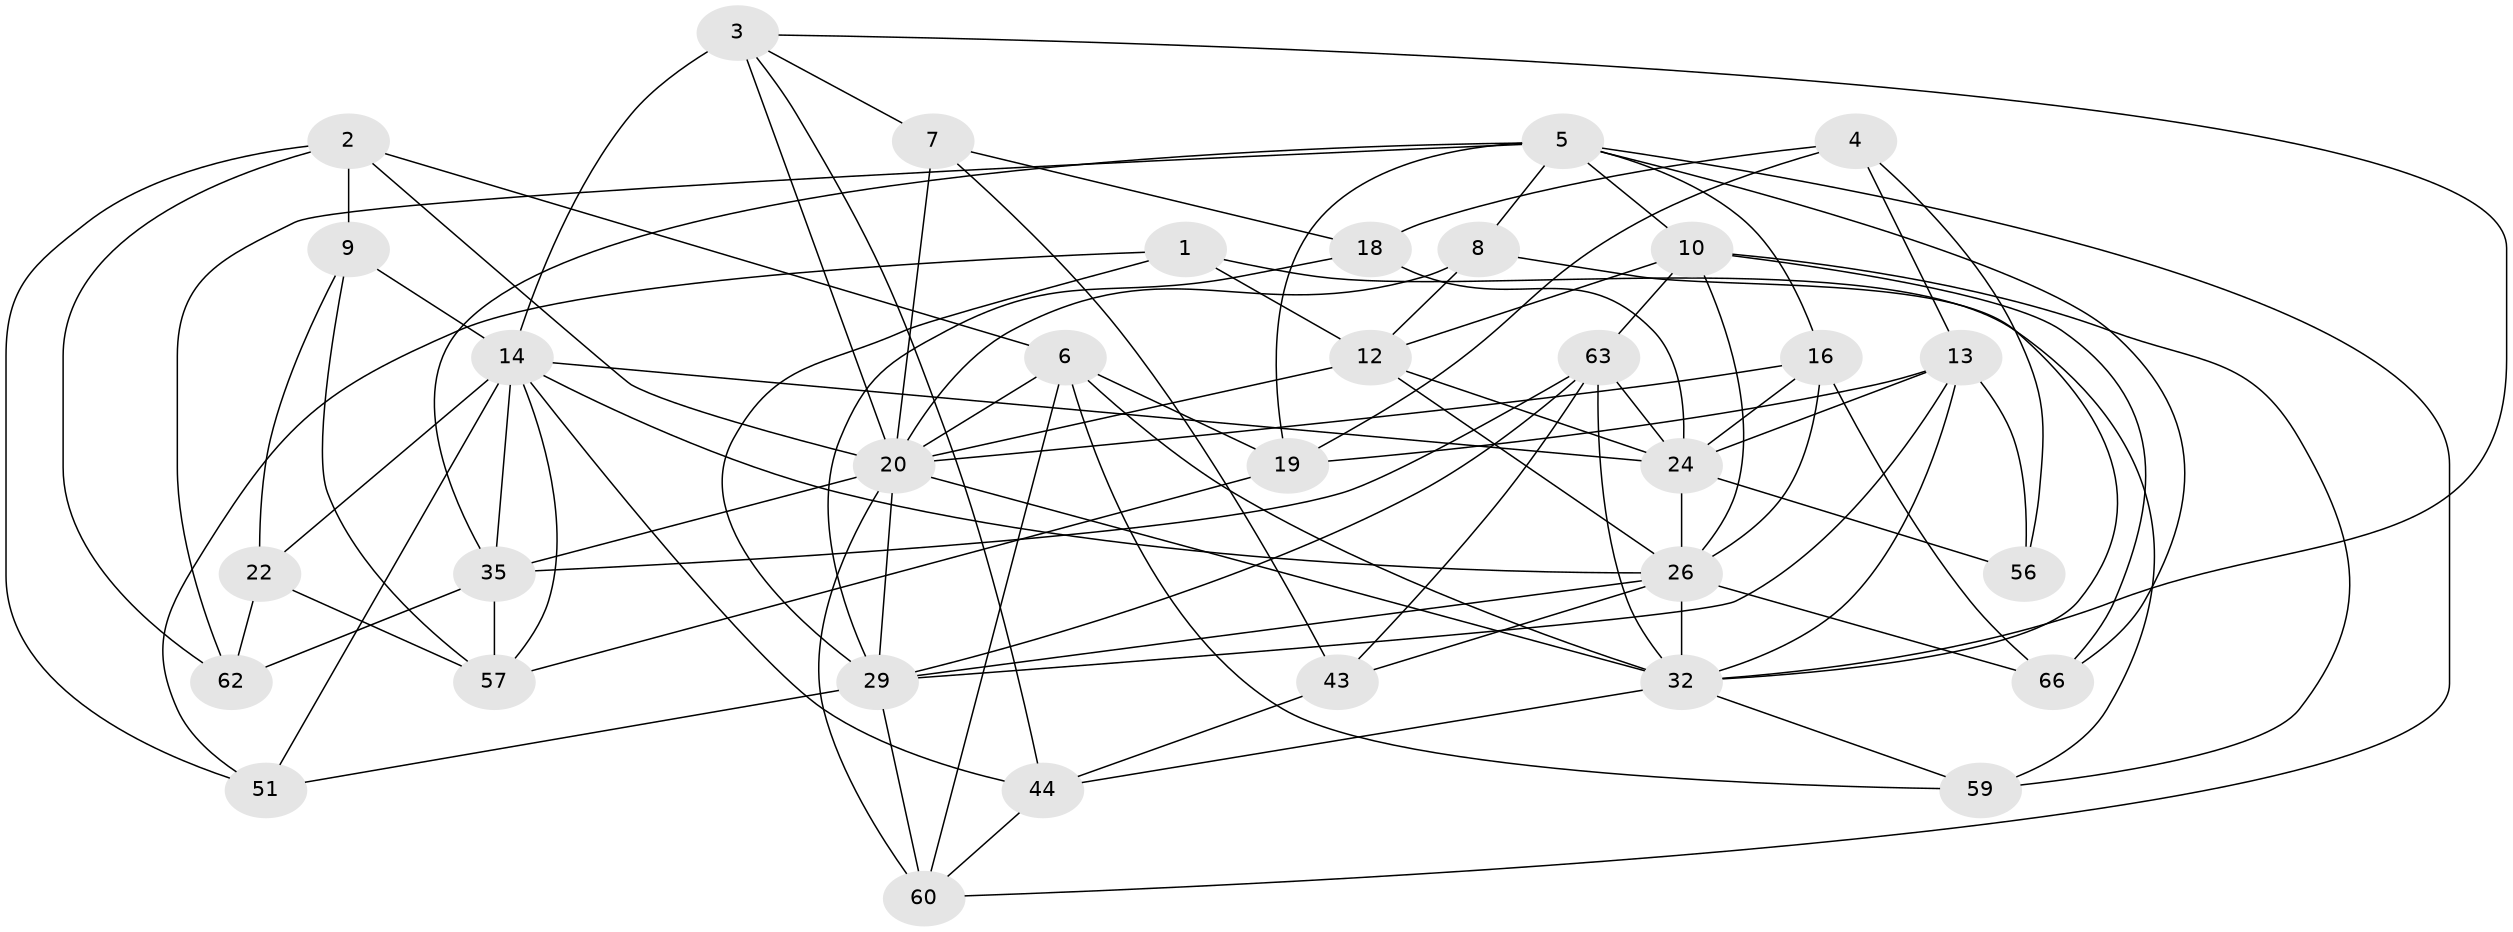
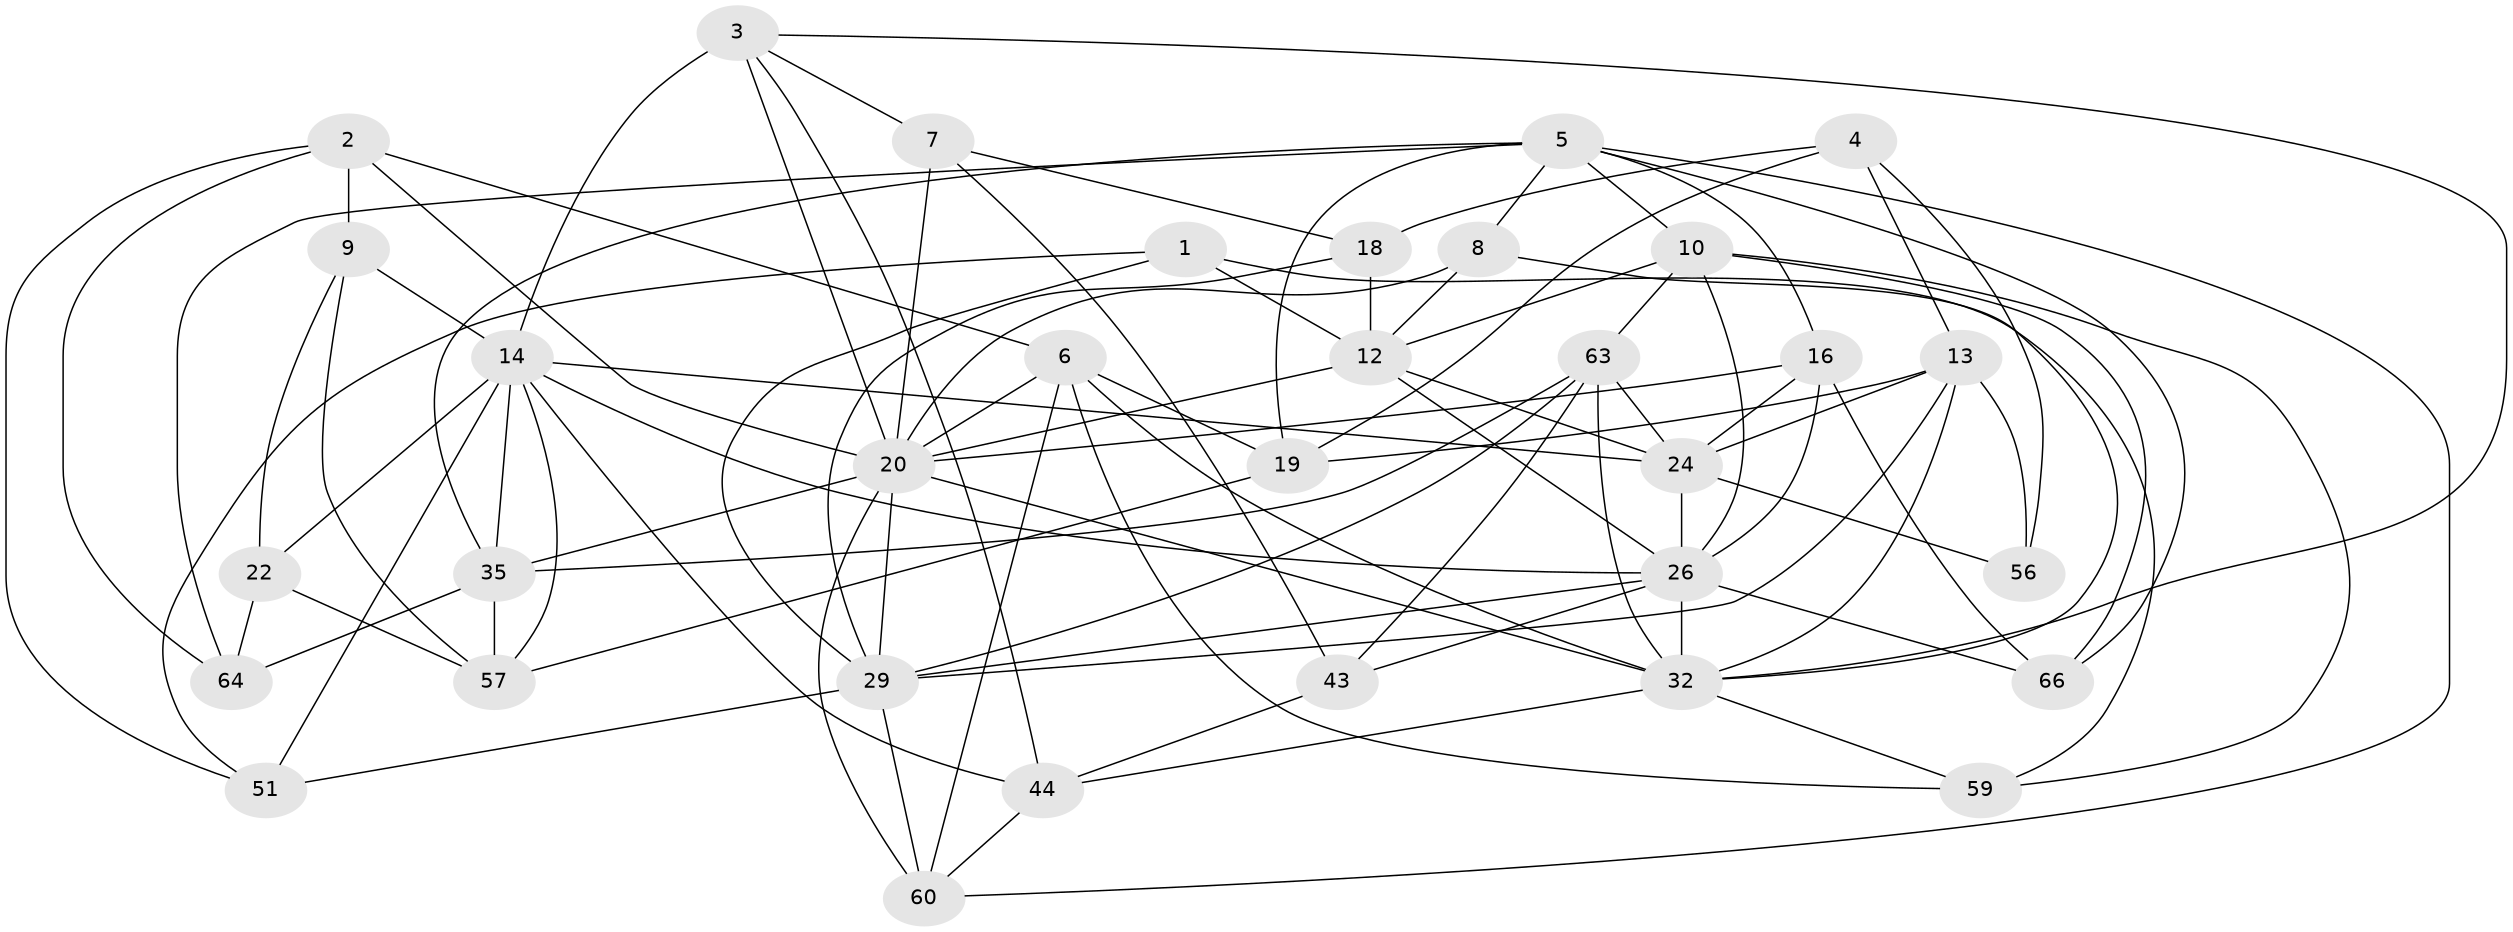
(1598, 295) -> (1371, 304)
(231, 682) -> (231, 682)
